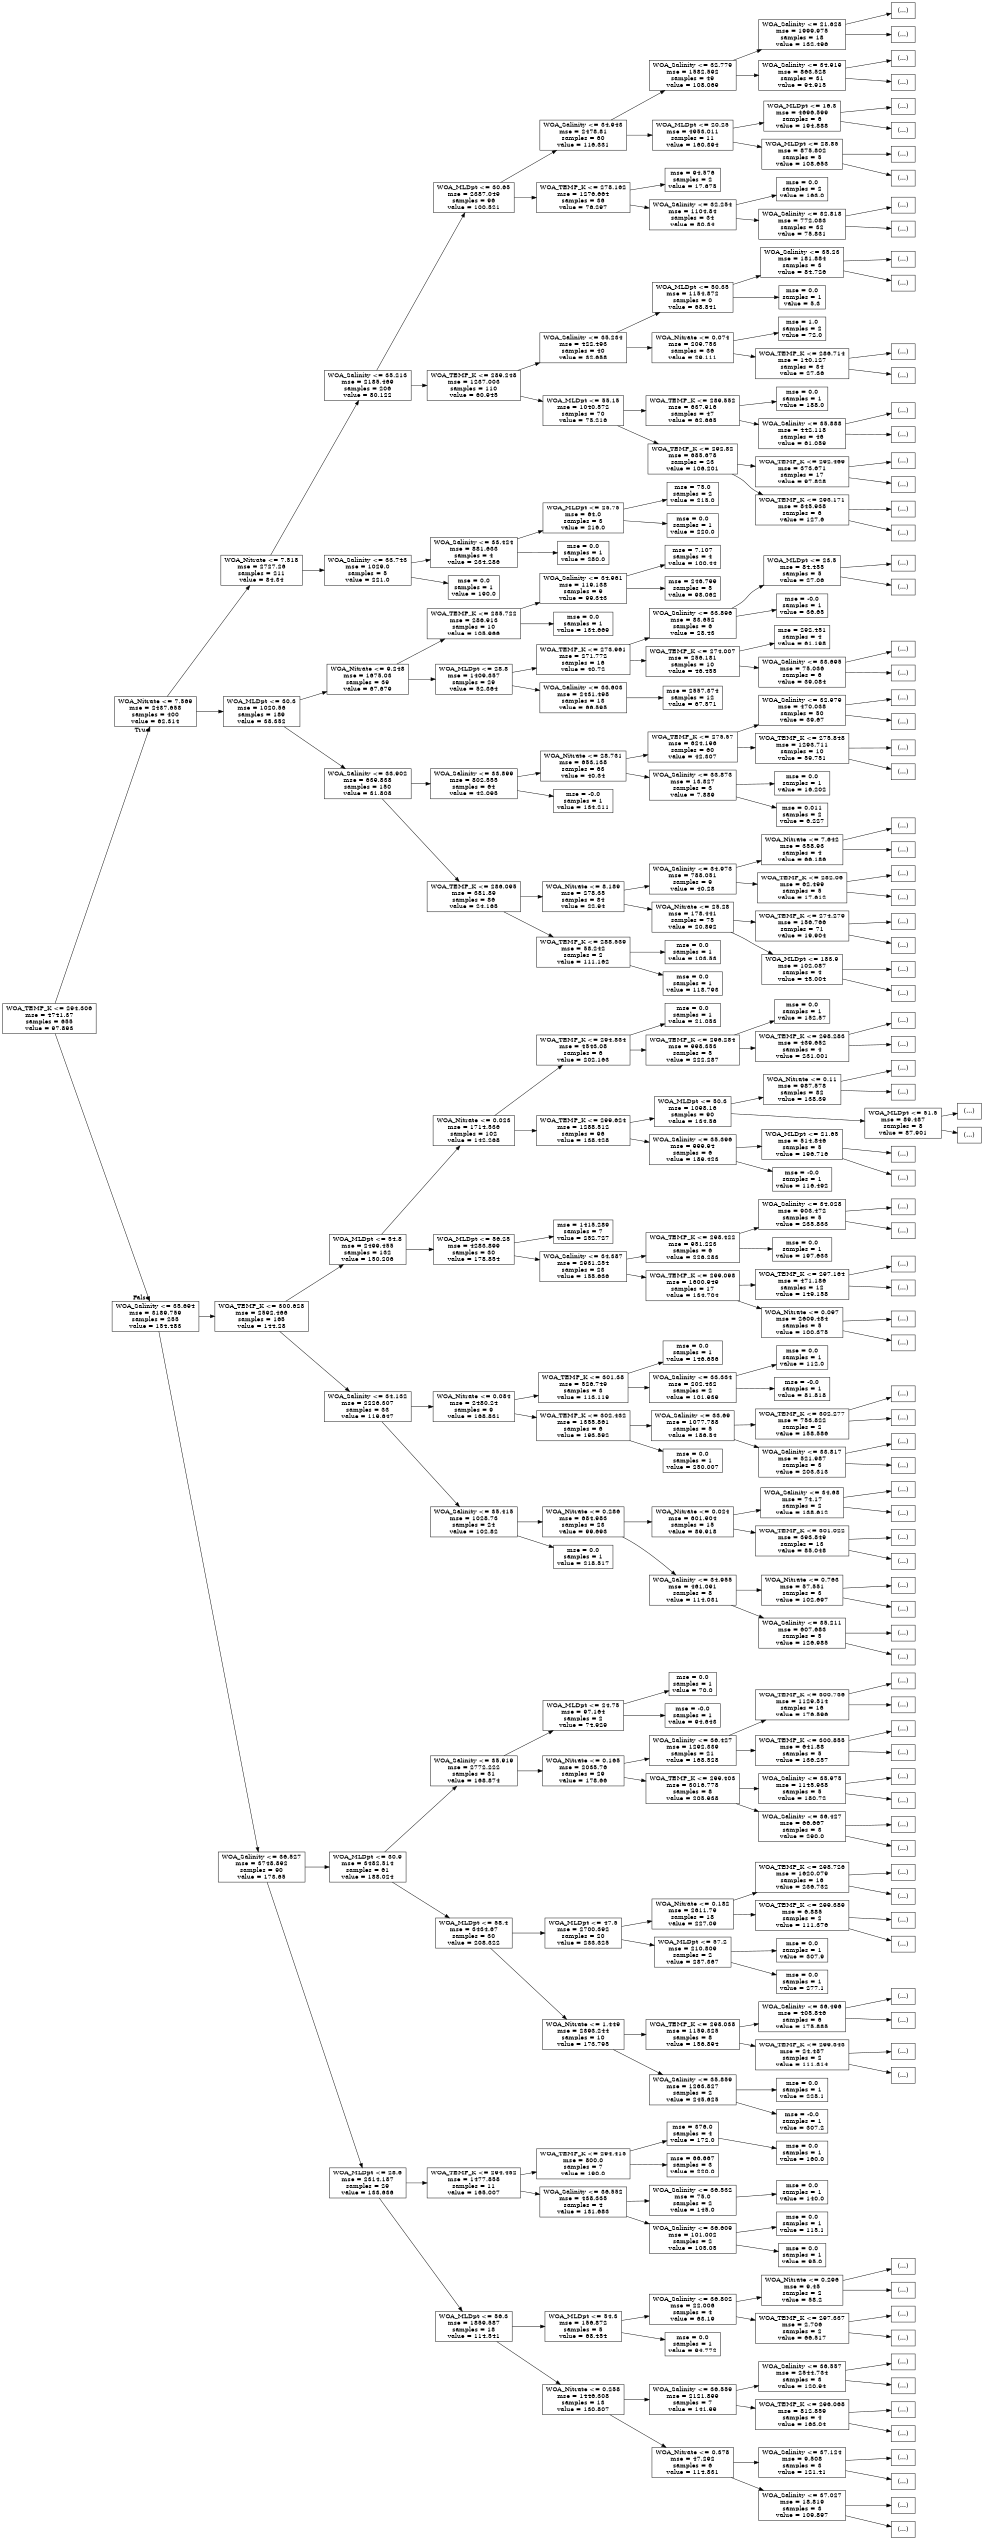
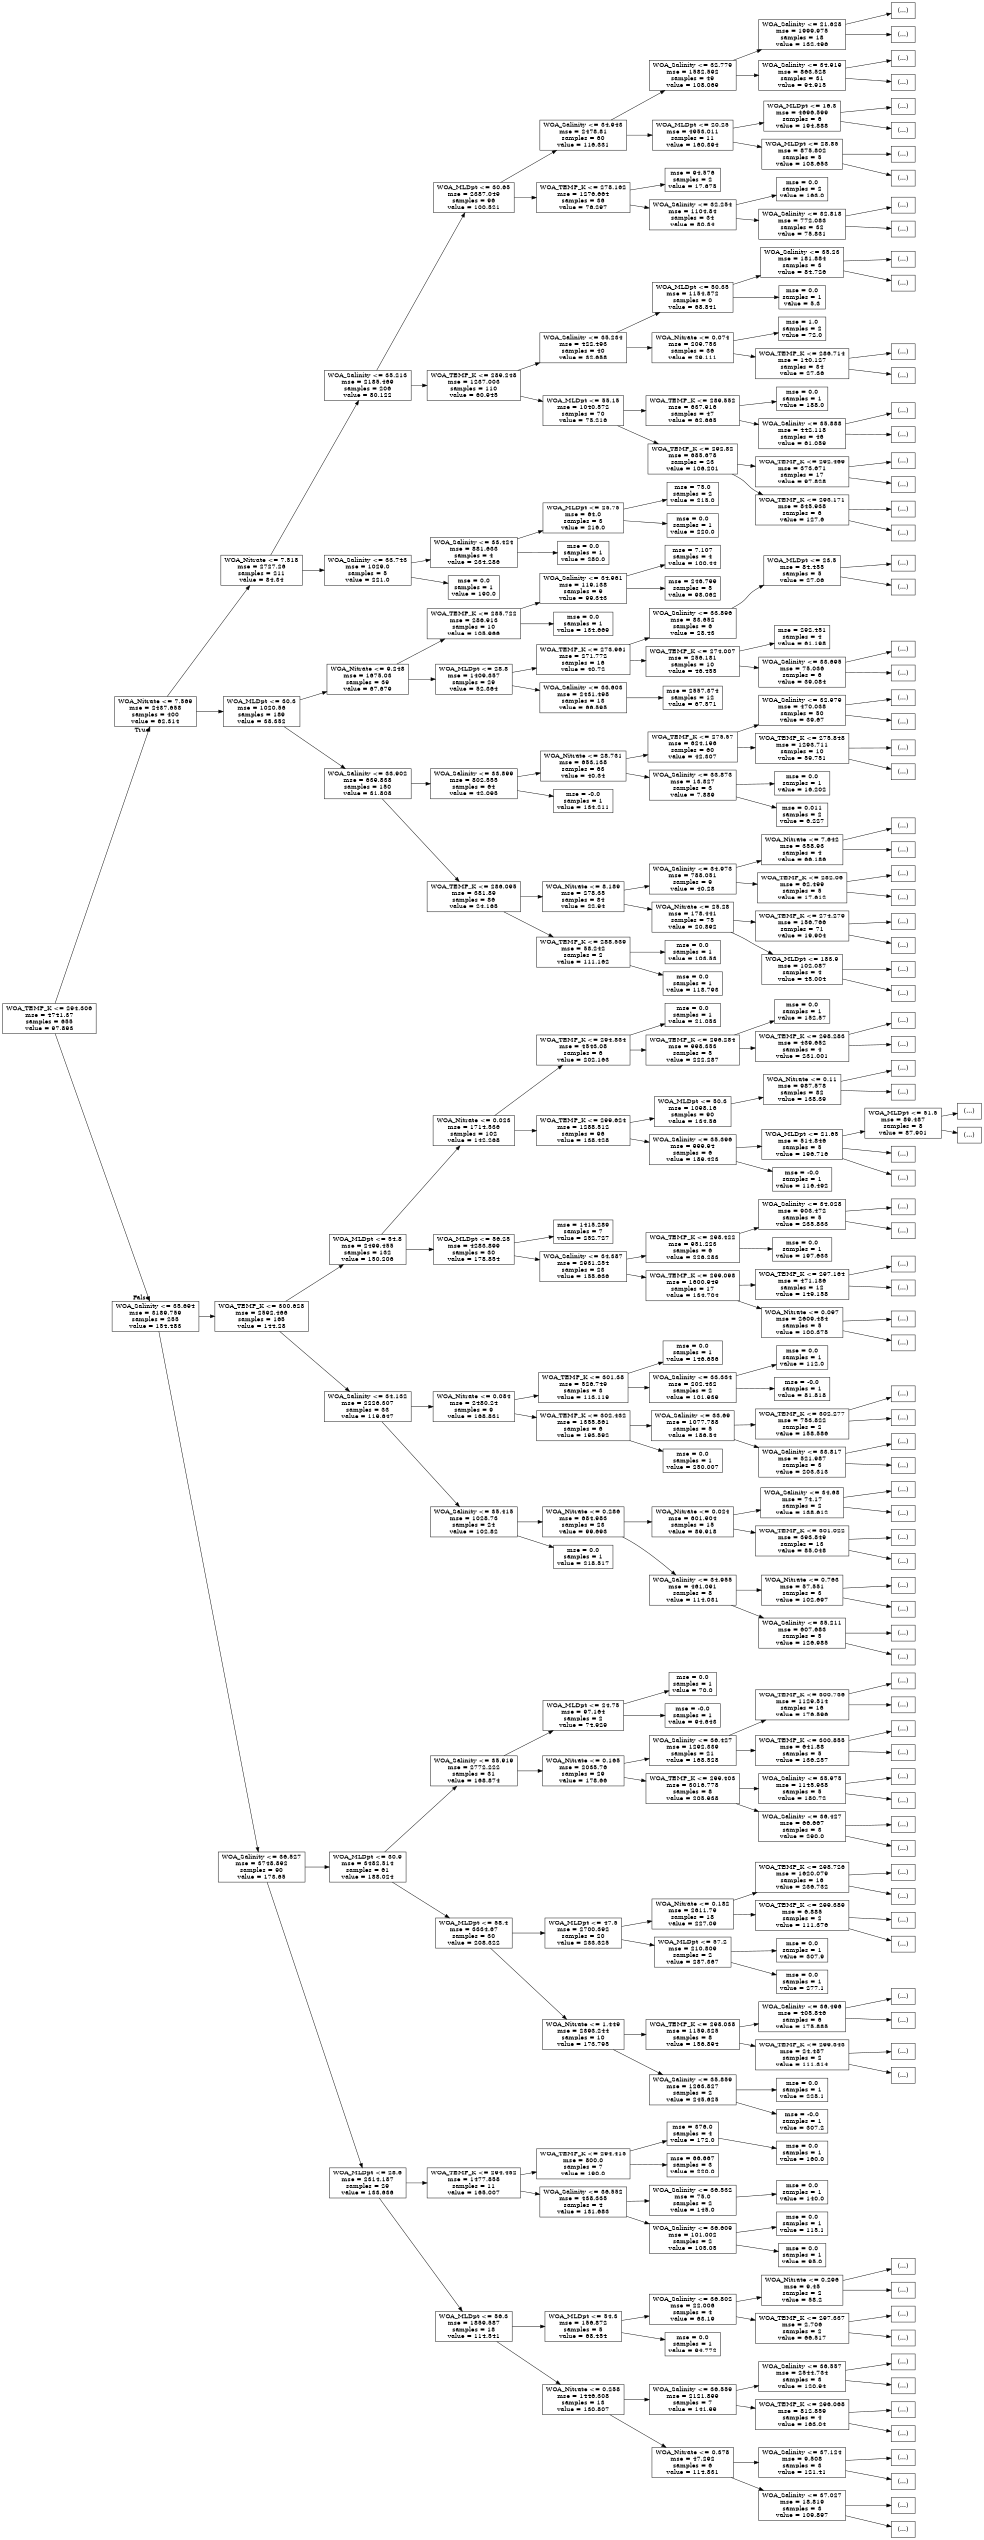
(802, 606) -> none
(796, 1117) -> (851, 1134)
(474, 1933) -> (474, 1933)
